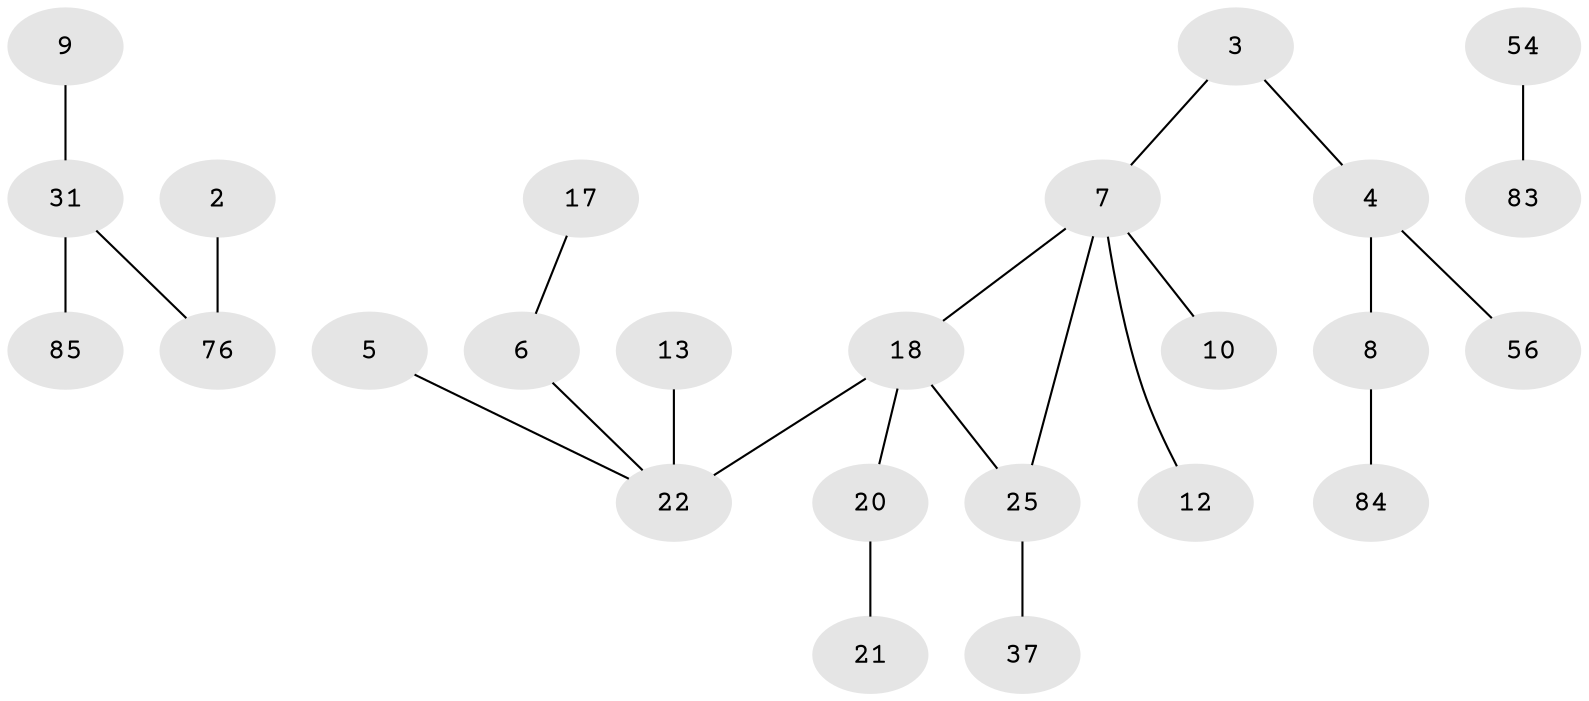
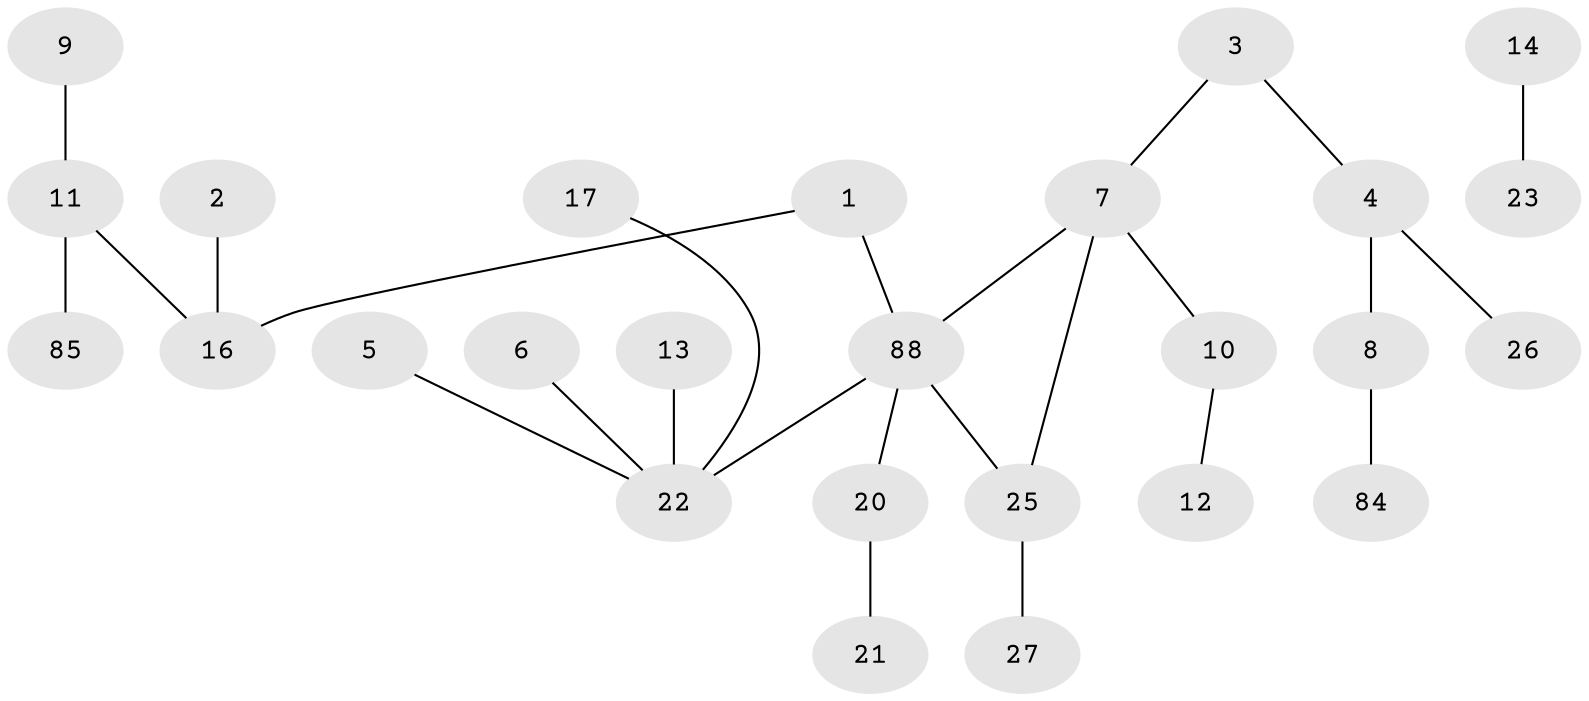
(1523, 46) -> (1523, 46)
(65, 199) -> (65, 199)
none -> (849, 199)
(1523, 199) -> (1523, 199)
(551, 275) -> (753, 321)
(218, 351) -> (218, 351)
(906, 351) -> (906, 351)
(1523, 351) -> (1523, 351)
(1133, 355) -> (1207, 426)
(1022, 655) -> (1022, 655)
